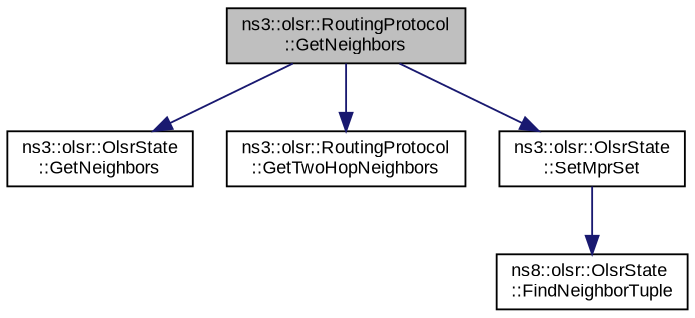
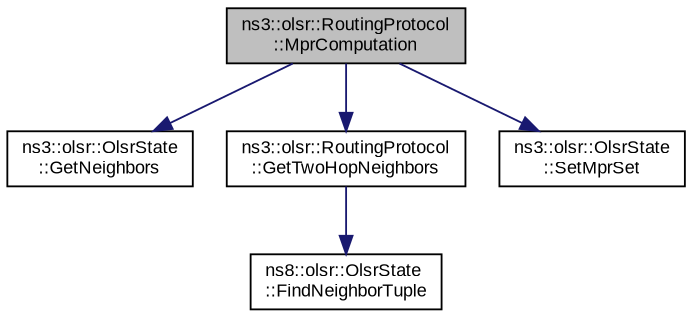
(346, 36) -> (346, 36)
(592, 211) -> (346, 211)
